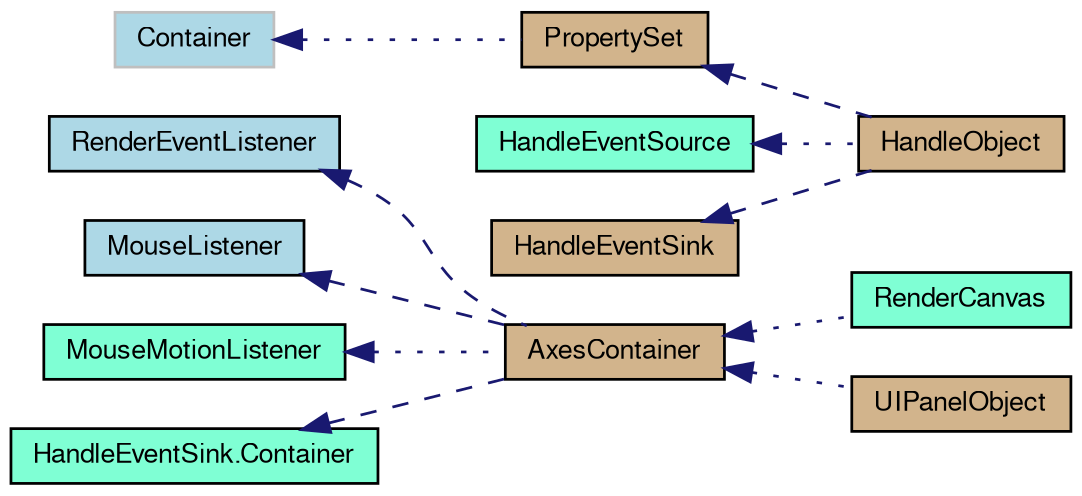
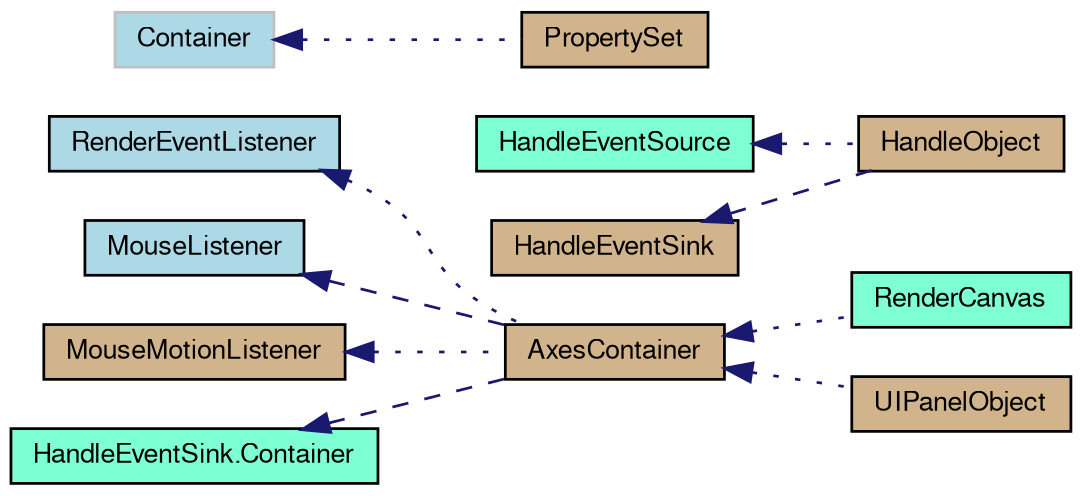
(801, 96) -> none
(434, 256) -> (434, 256)
(194, 352) -> (194, 352)
